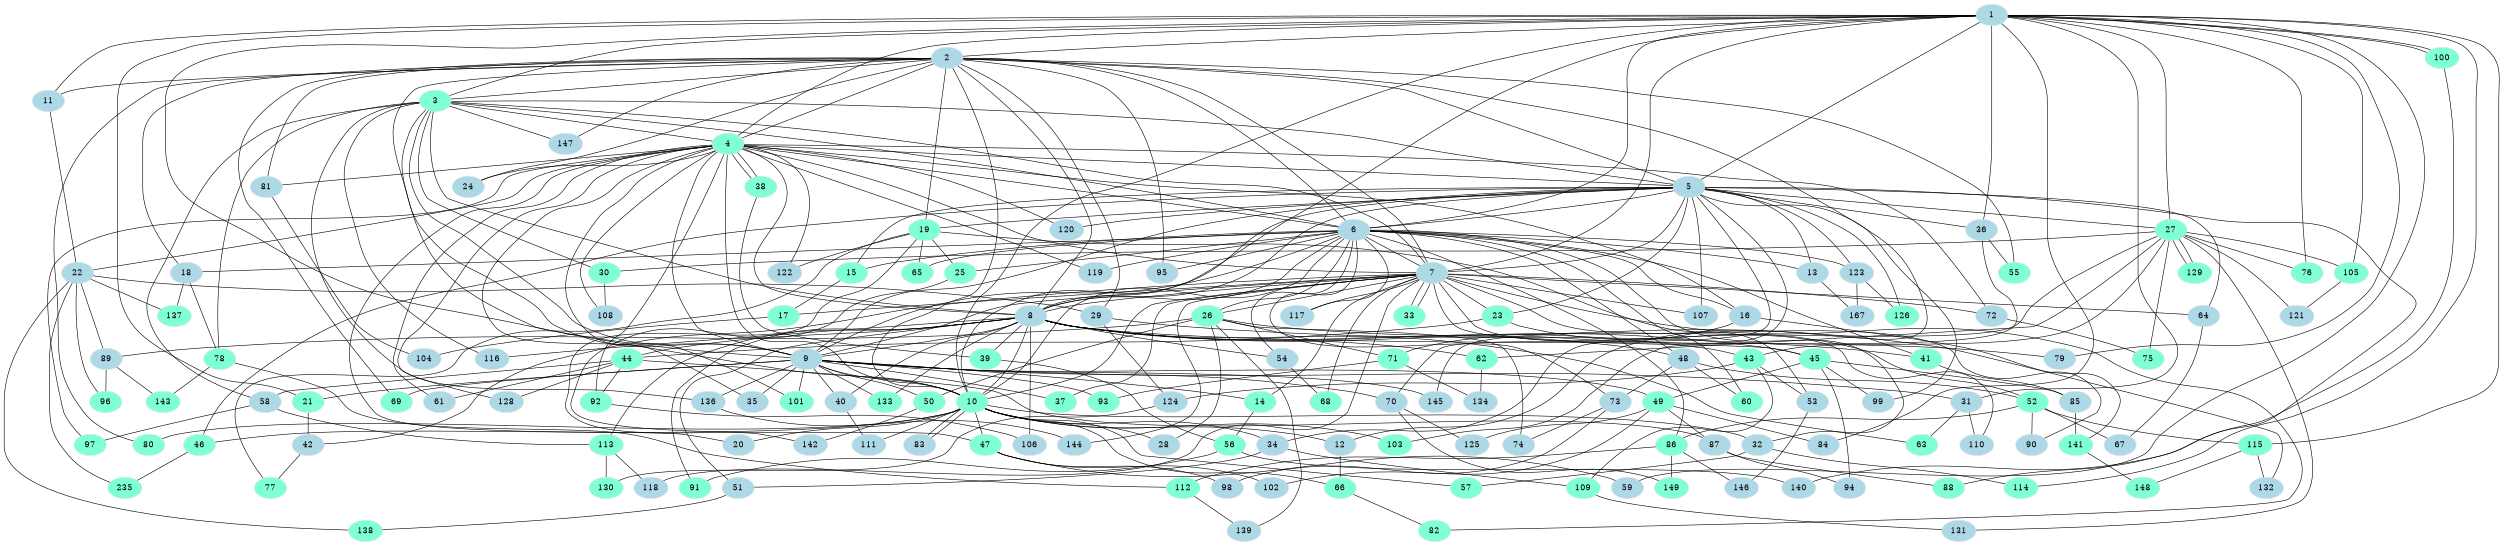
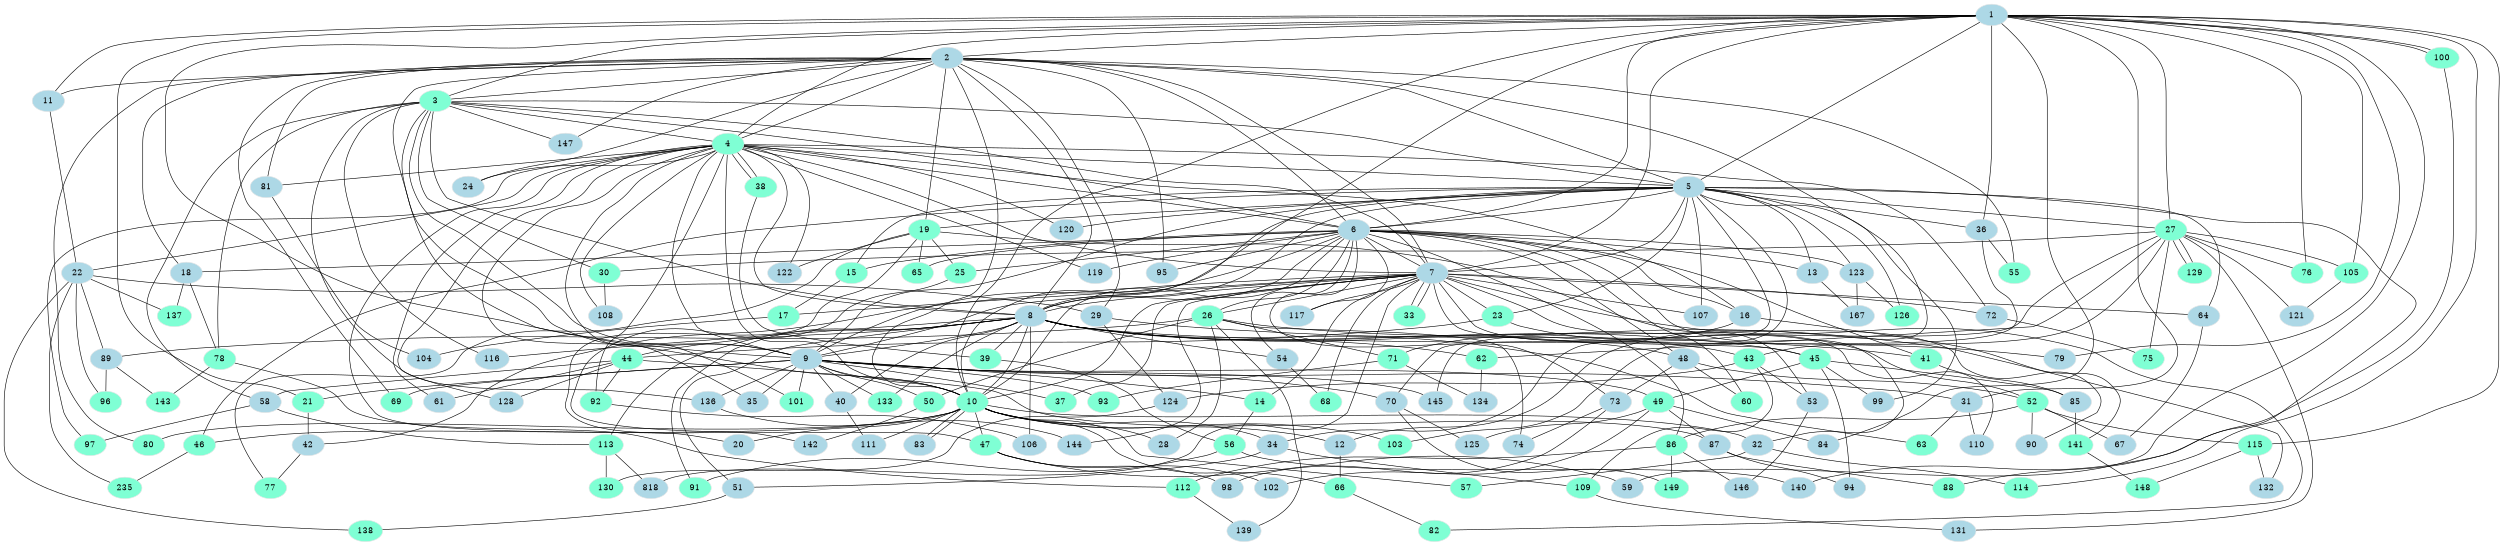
(651, 488) -> (651, 488)
